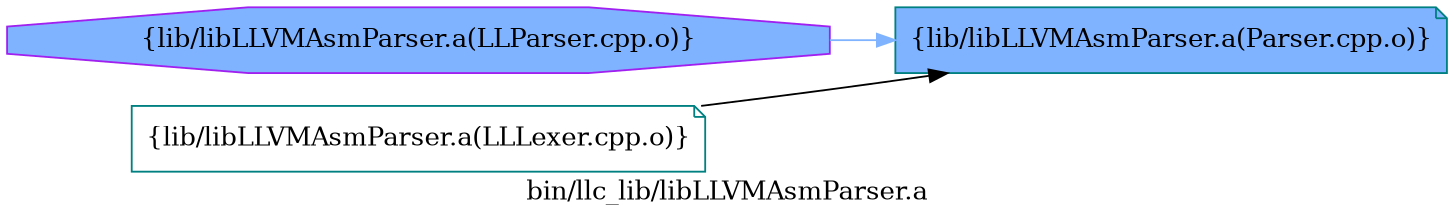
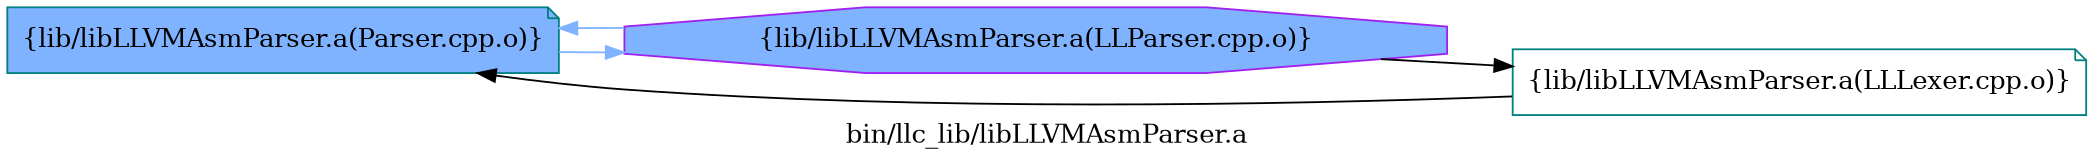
none -> (582, 52)
none -> (1437, 62)
